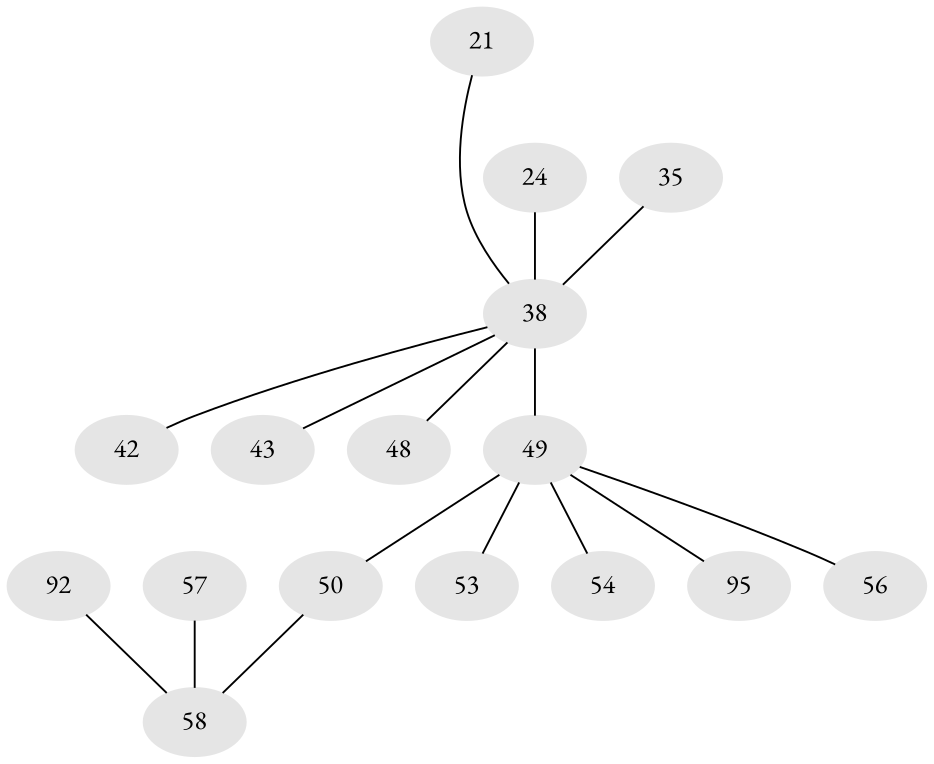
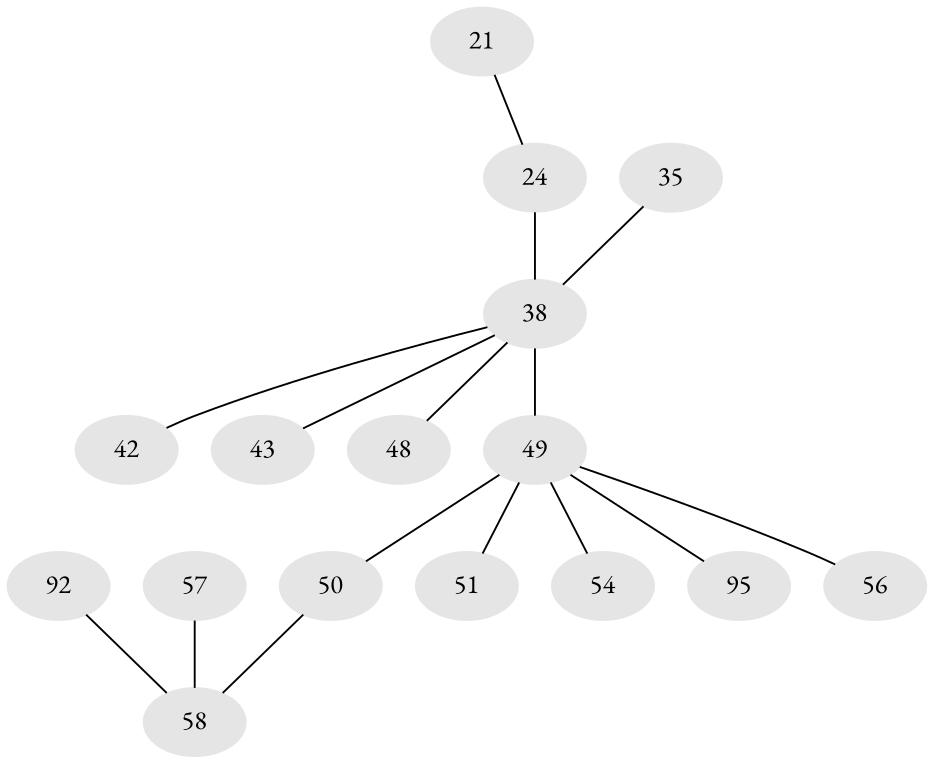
(462, 185) -> (509, 110)
(467, 586) -> (467, 586)
